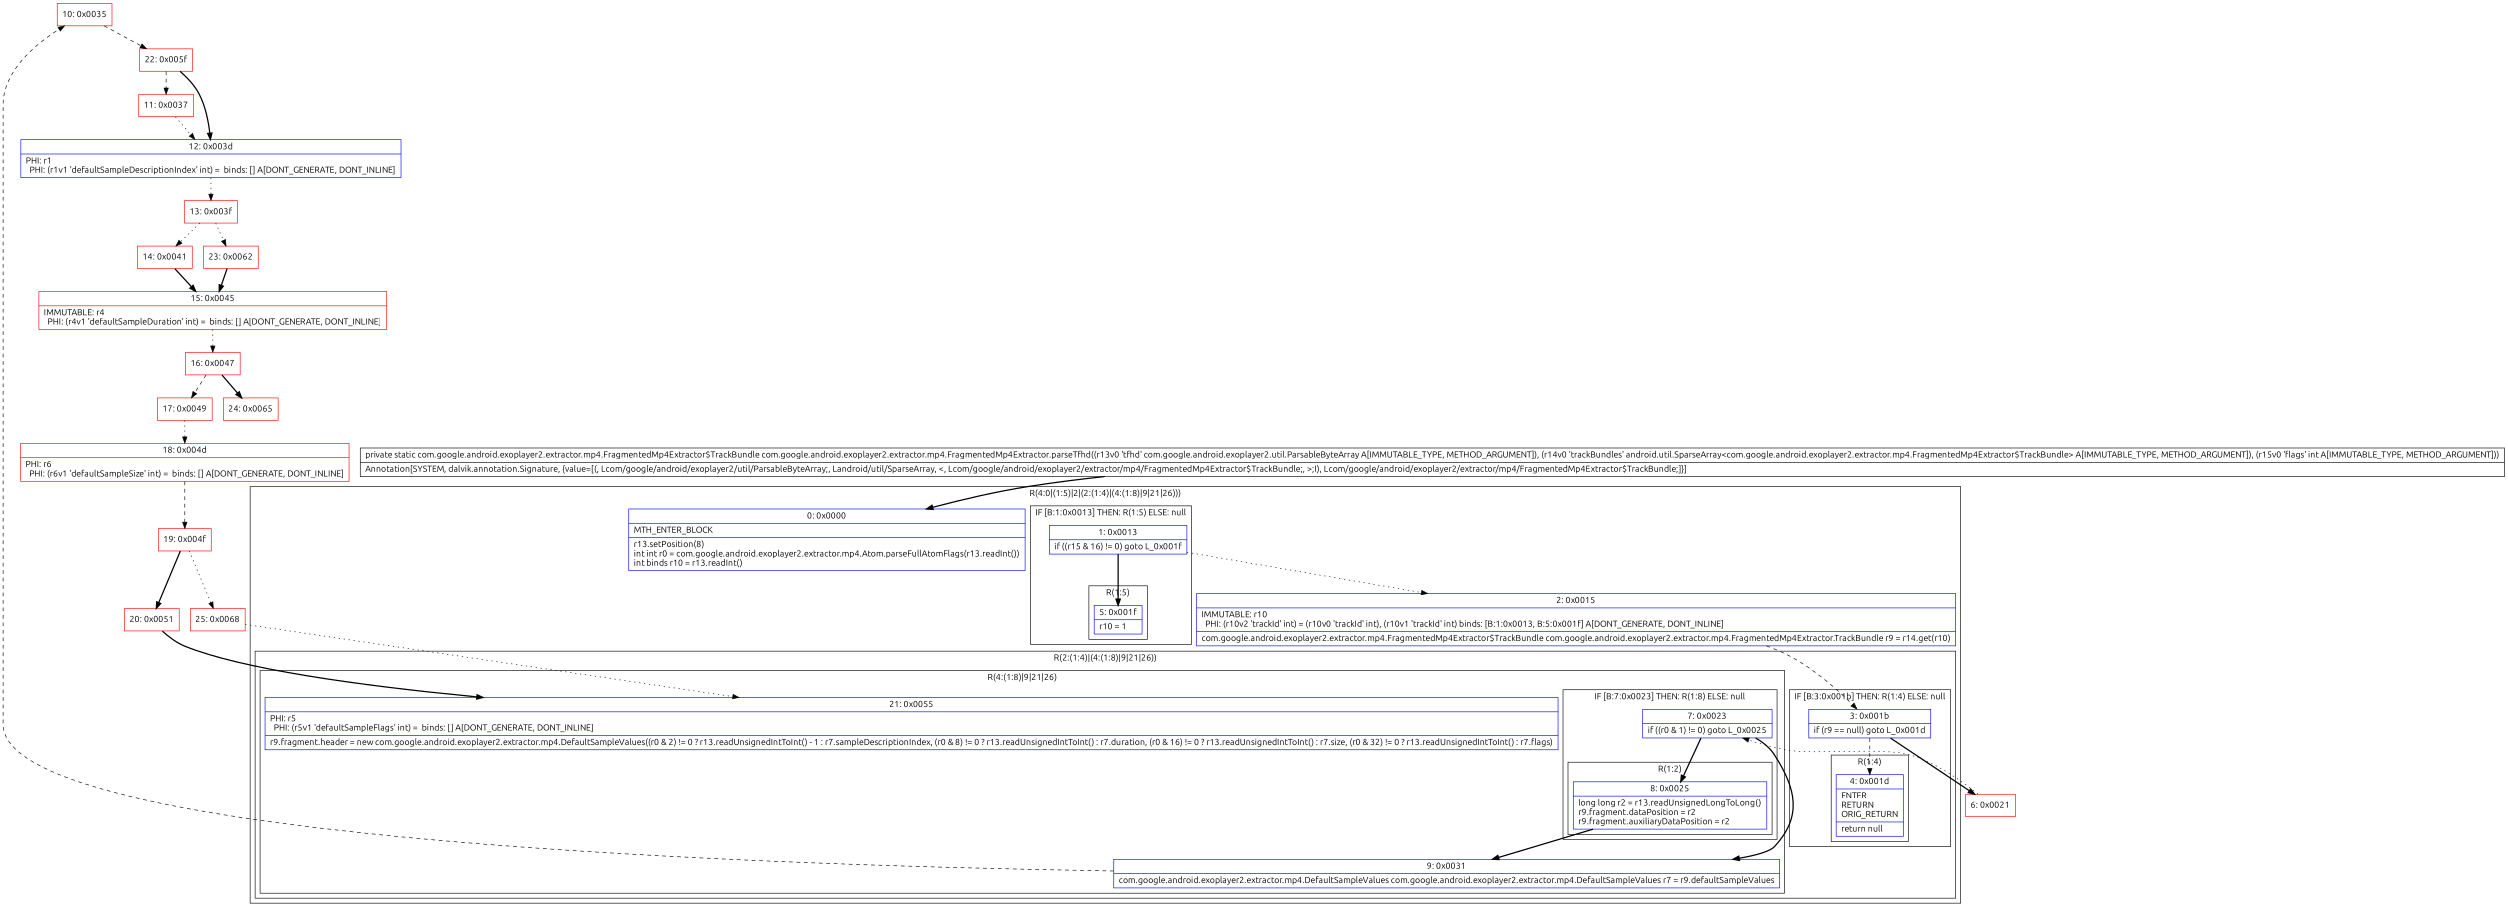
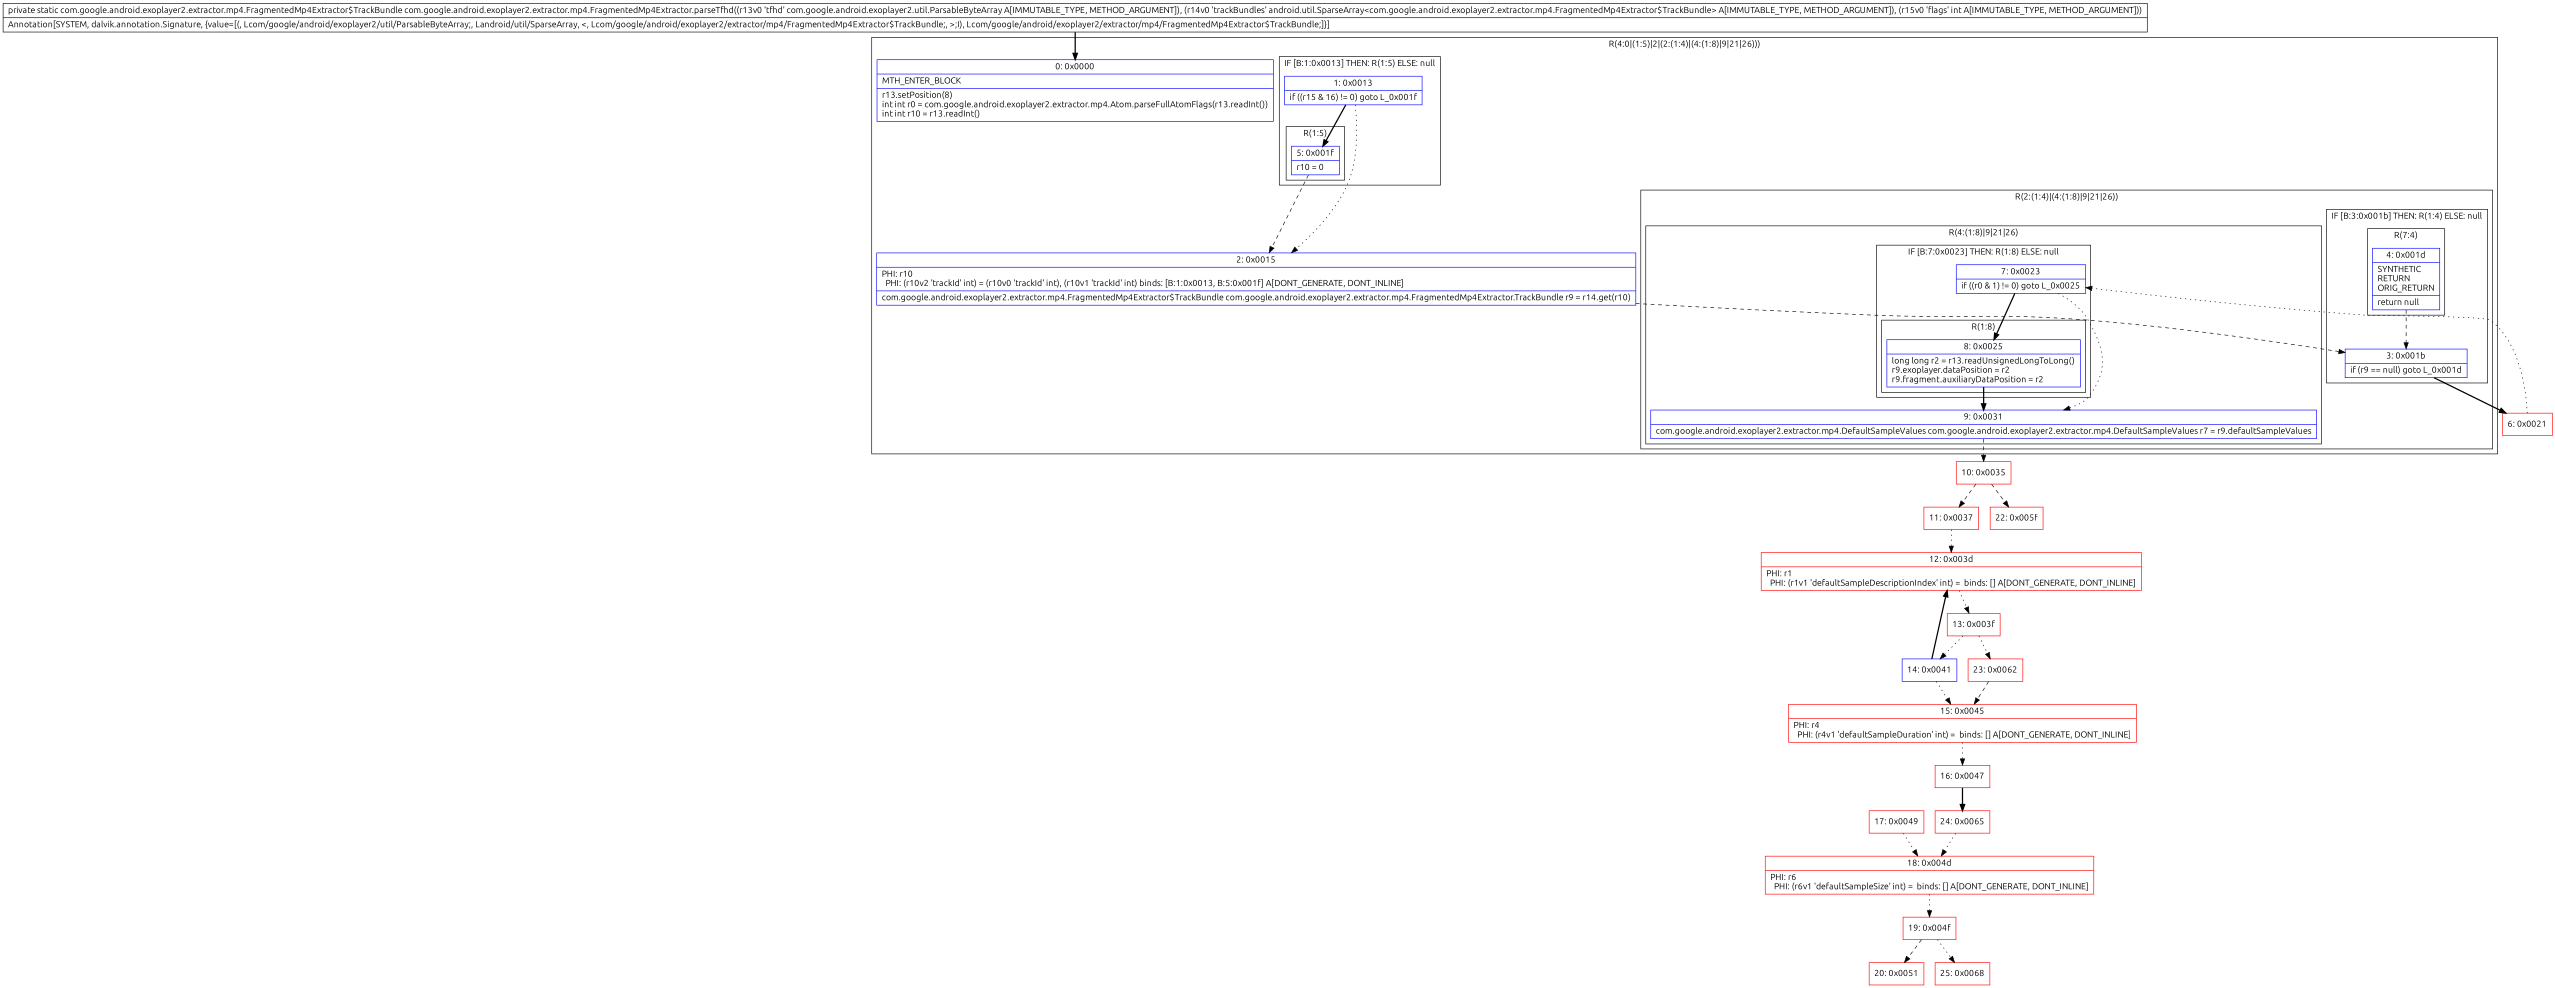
(166, 80) -> (1969, 493)
(201, 99) -> (1939, 628)
(211, 159) -> (1951, 572)
none -> (1290, 211)
(165, 257) -> (1930, 670)
(224, 277) -> (1983, 690)
(183, 278) -> (1942, 690)
(75, 313) -> (1808, 726)
(200, 384) -> none
(185, 502) -> (1930, 902)
(688, 563) -> (931, 114)
(170, 577) -> (1915, 949)
(1235, 615) -> (898, 274)
(1113, 627) -> (1310, 167)
(912, 724) -> none
(1870, 747) -> (2406, 326)
(1870, 762) -> (2406, 236)
(1670, 769) -> (1984, 327)
(1854, 796) -> (2399, 269)
(1637, 812) -> (1951, 370)
none -> (1950, 842)
(1777, 844) -> (2101, 350)
